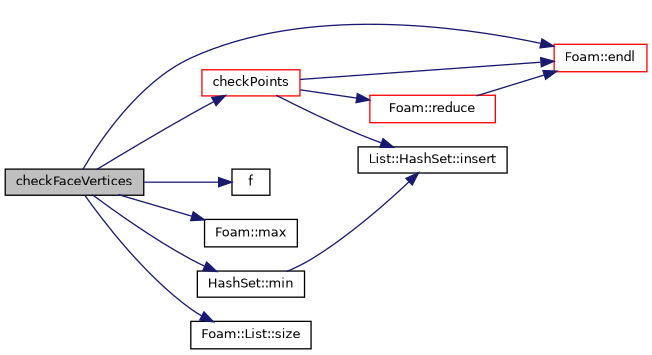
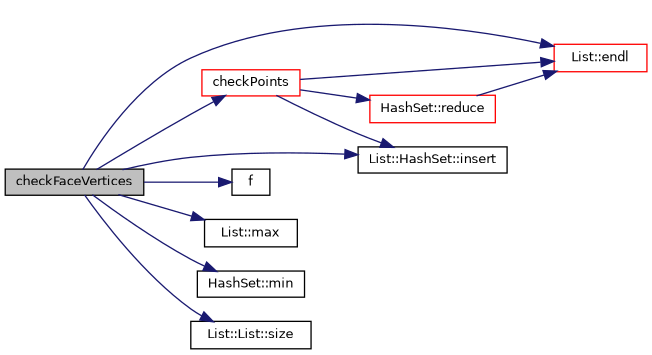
(601, 58) -> (601, 58)
(433, 109) -> (433, 109)
(351, 231) -> (233, 154)
(251, 233) -> (251, 233)
(251, 335) -> (251, 335)
